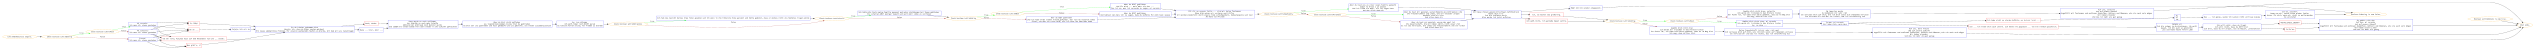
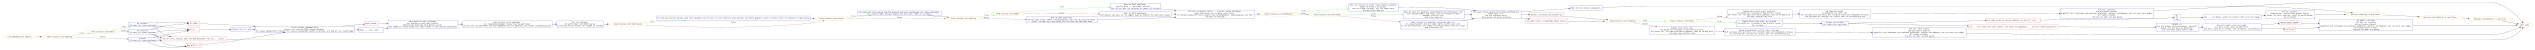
(1547, 15) -> (1547, 15)
none -> (2440, 17)
